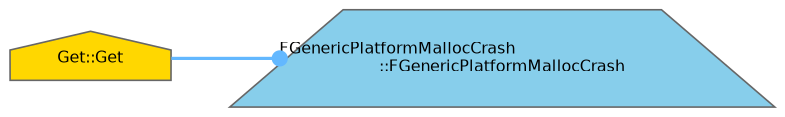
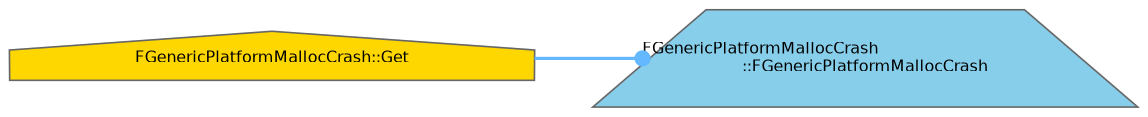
(91, 58) -> (272, 58)
